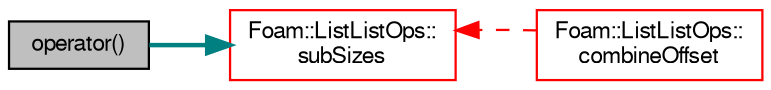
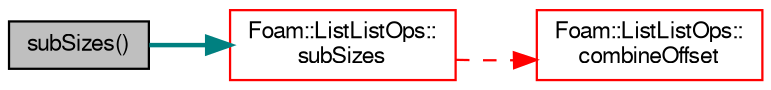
(508, 30) -> (485, 60)
(79, 45) -> (79, 45)
